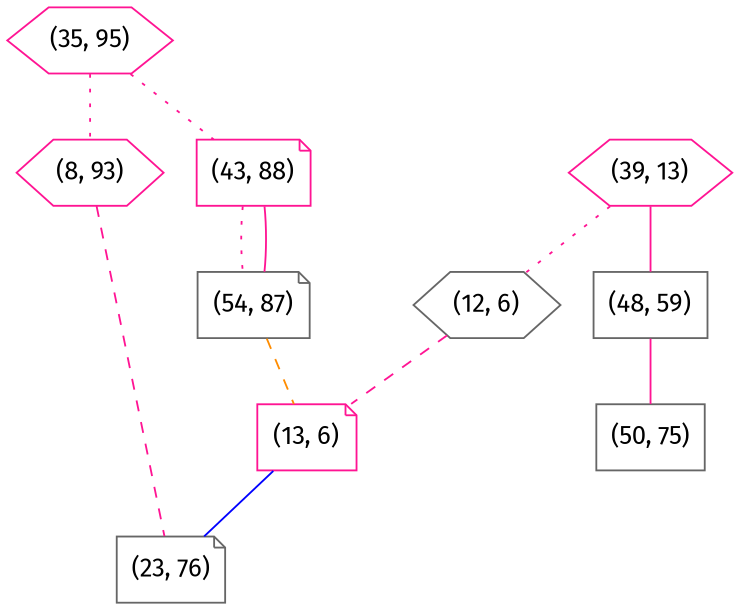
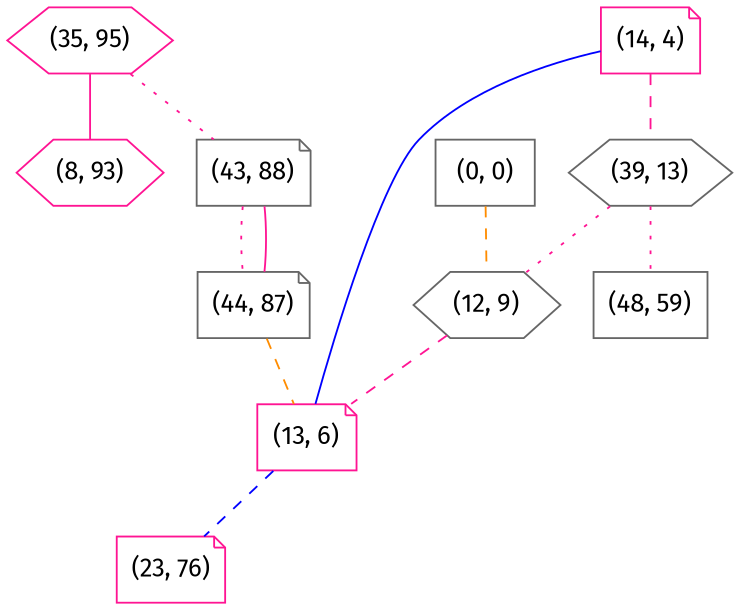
none -> (651, 40)
(90, 107) -> (90, 107)
(254, 173) -> (254, 173)
none -> (485, 173)
(651, 173) -> (651, 173)
(651, 239) -> (651, 239)
(254, 305) -> (254, 305)
(487, 305) -> (487, 305)
(131, 371) -> none
(651, 437) -> none
(239, 504) -> (239, 504)
(171, 570) -> (171, 570)
